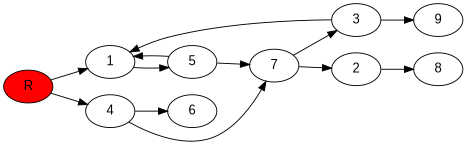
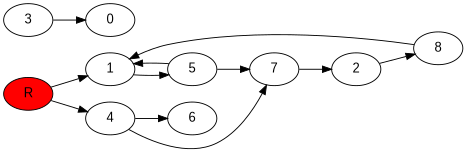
(438, 20) -> (110, 20)
(233, 26) -> (275, 35)
(311, 45) -> none
